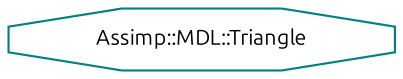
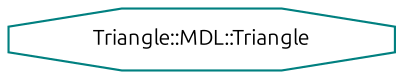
(202, 39) -> (202, 39)
